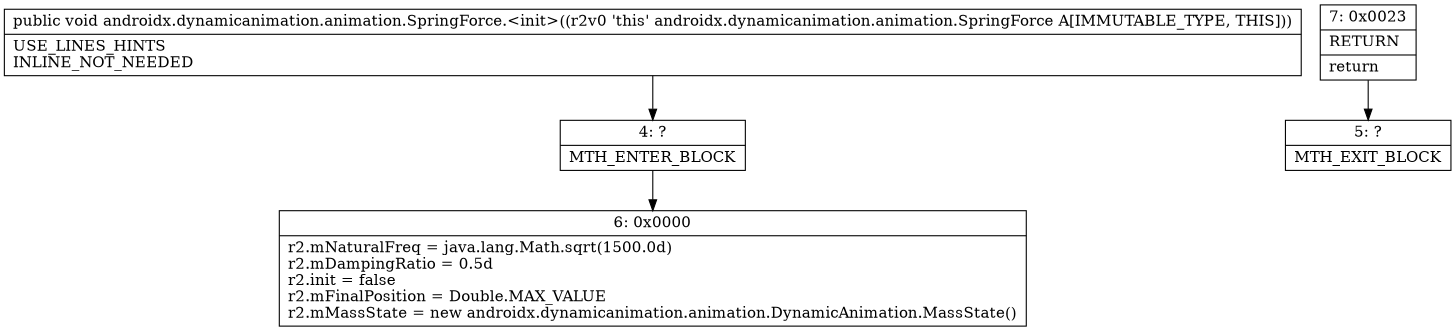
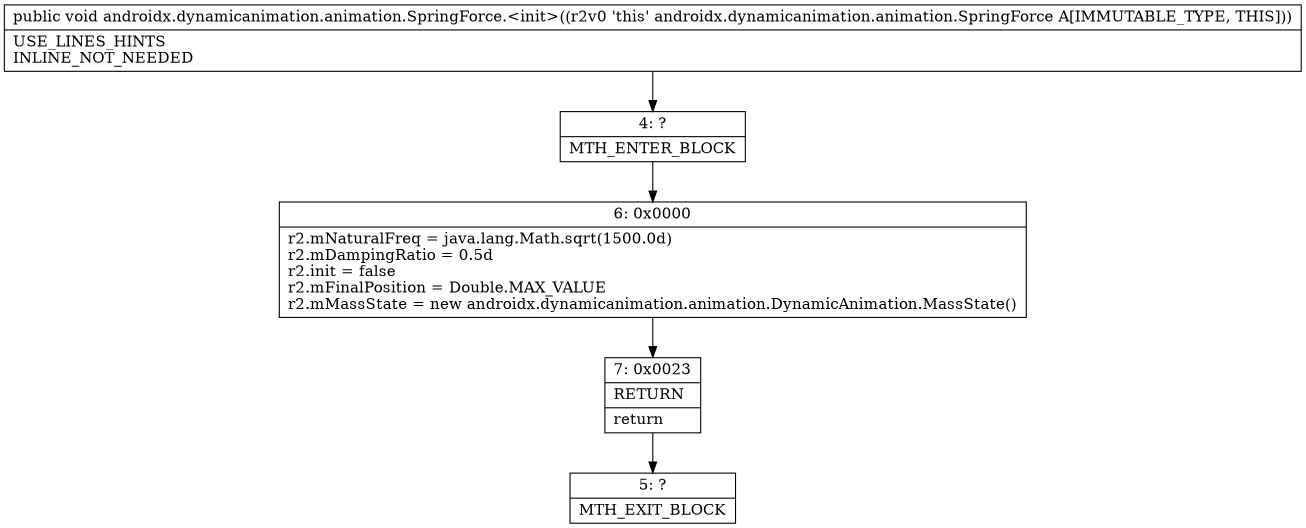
none -> (653, 332)
